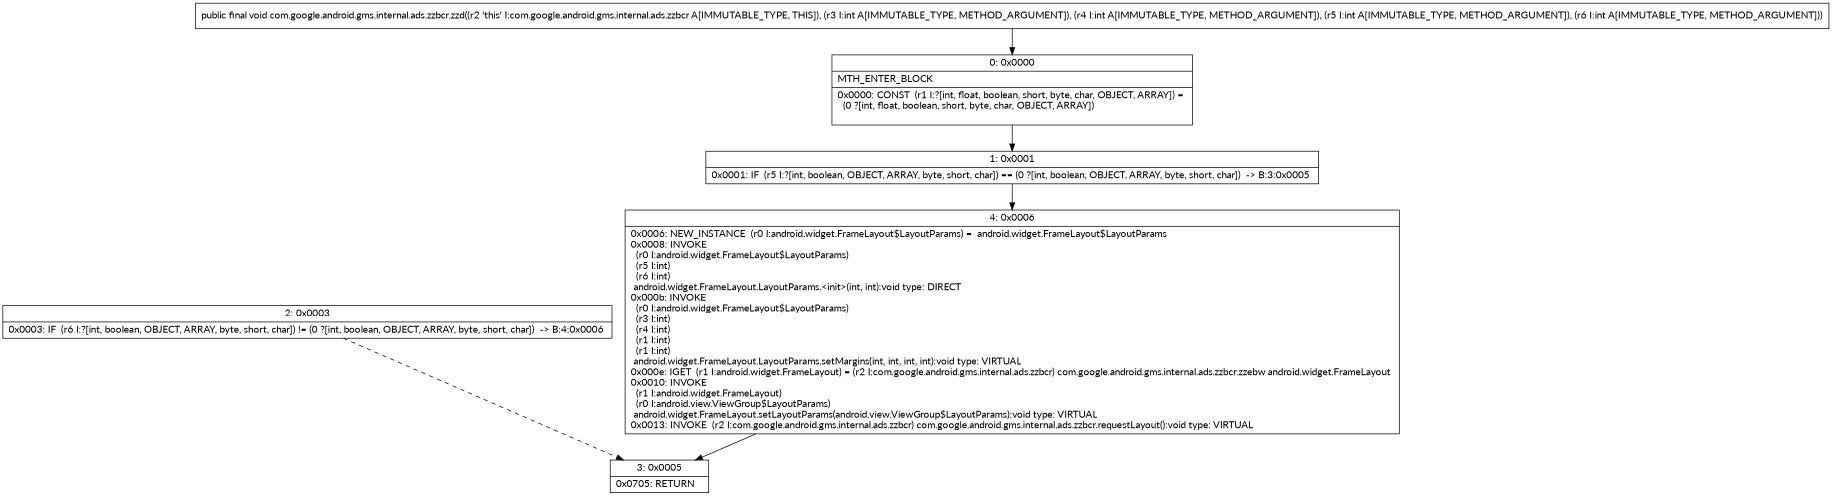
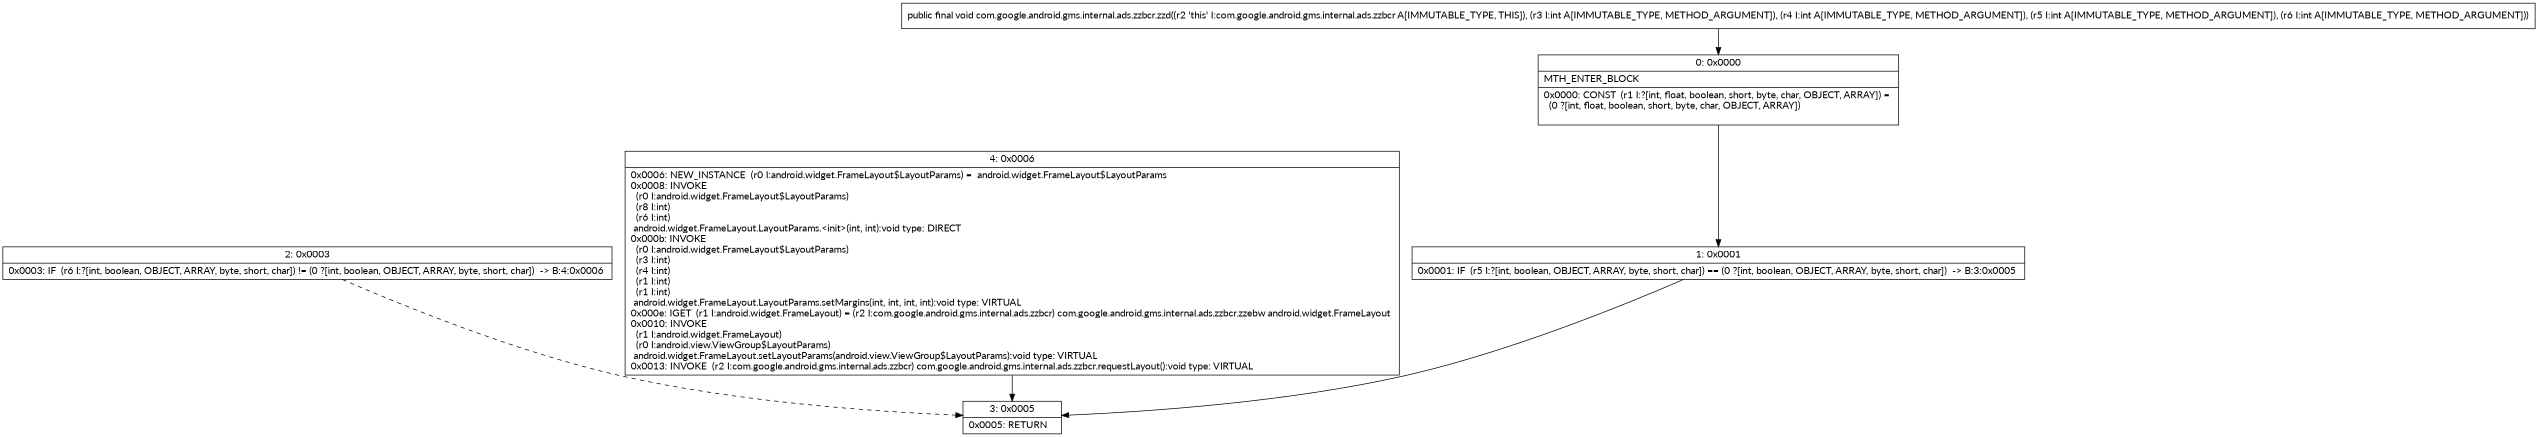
(1012, 193) -> (1383, 380)
(651, 266) -> (651, 207)
(659, 484) -> (1012, 425)
